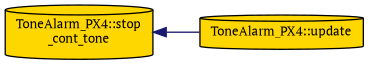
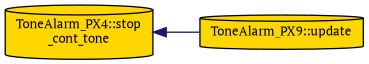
(282, 32) -> (282, 32)
